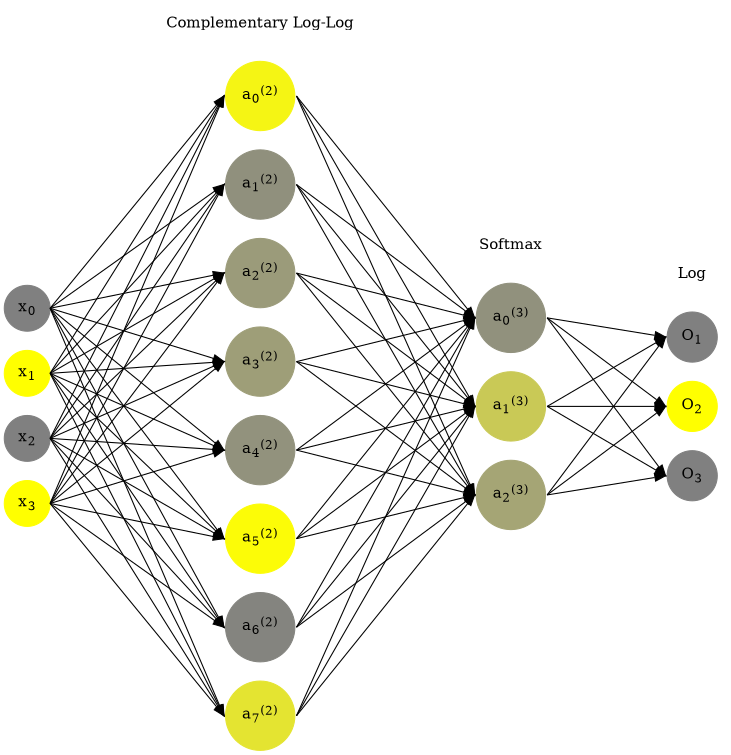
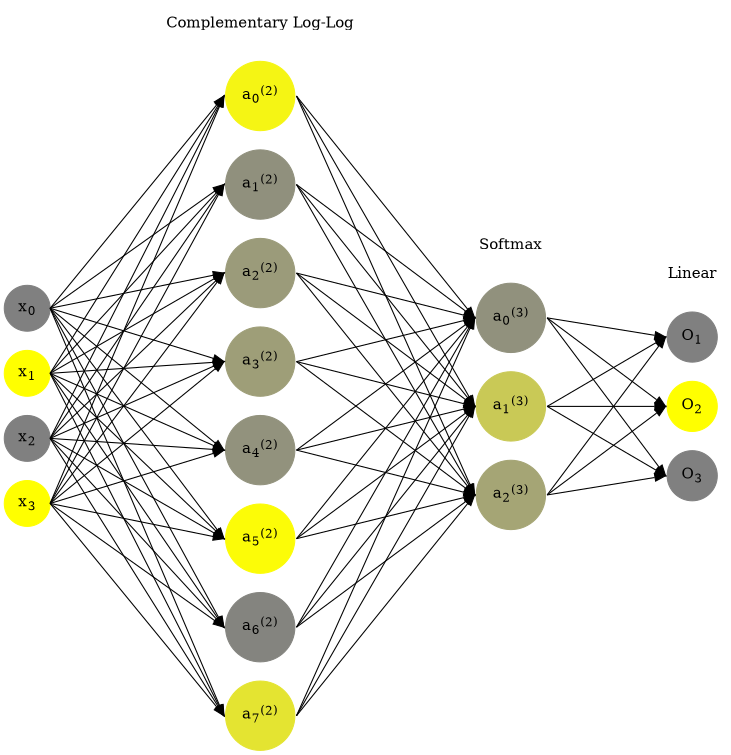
(692, 274) -> (692, 274)
